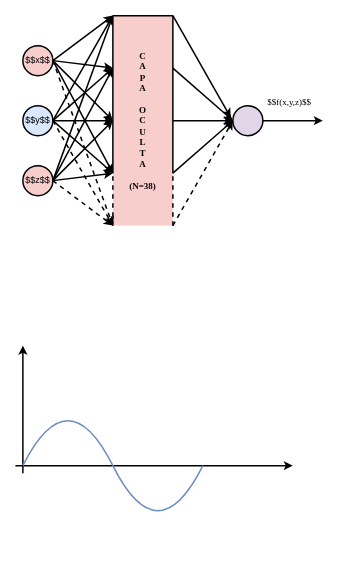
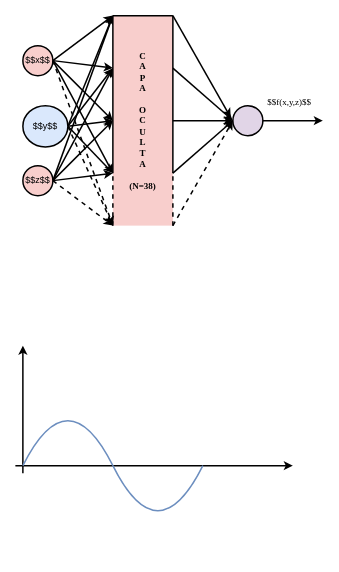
(38, 120) -> (45, 126)
